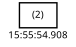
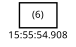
(38, 15) -> (38, 15)
